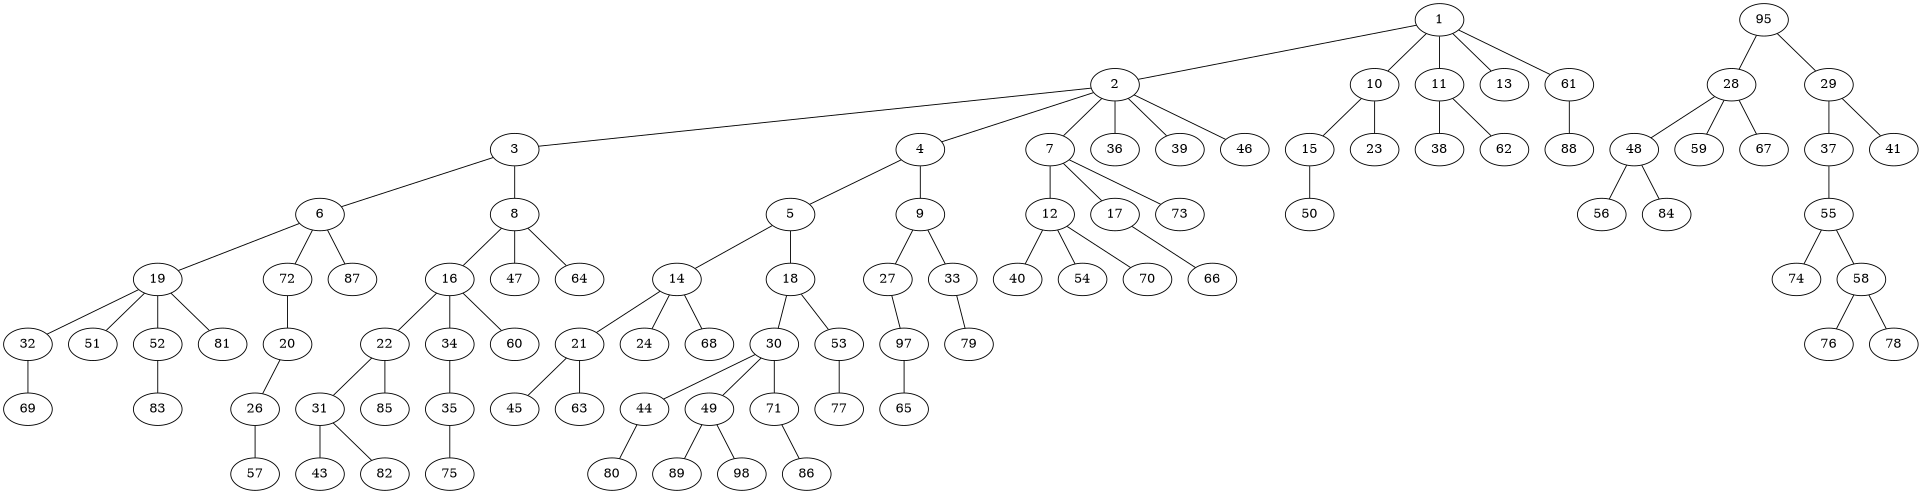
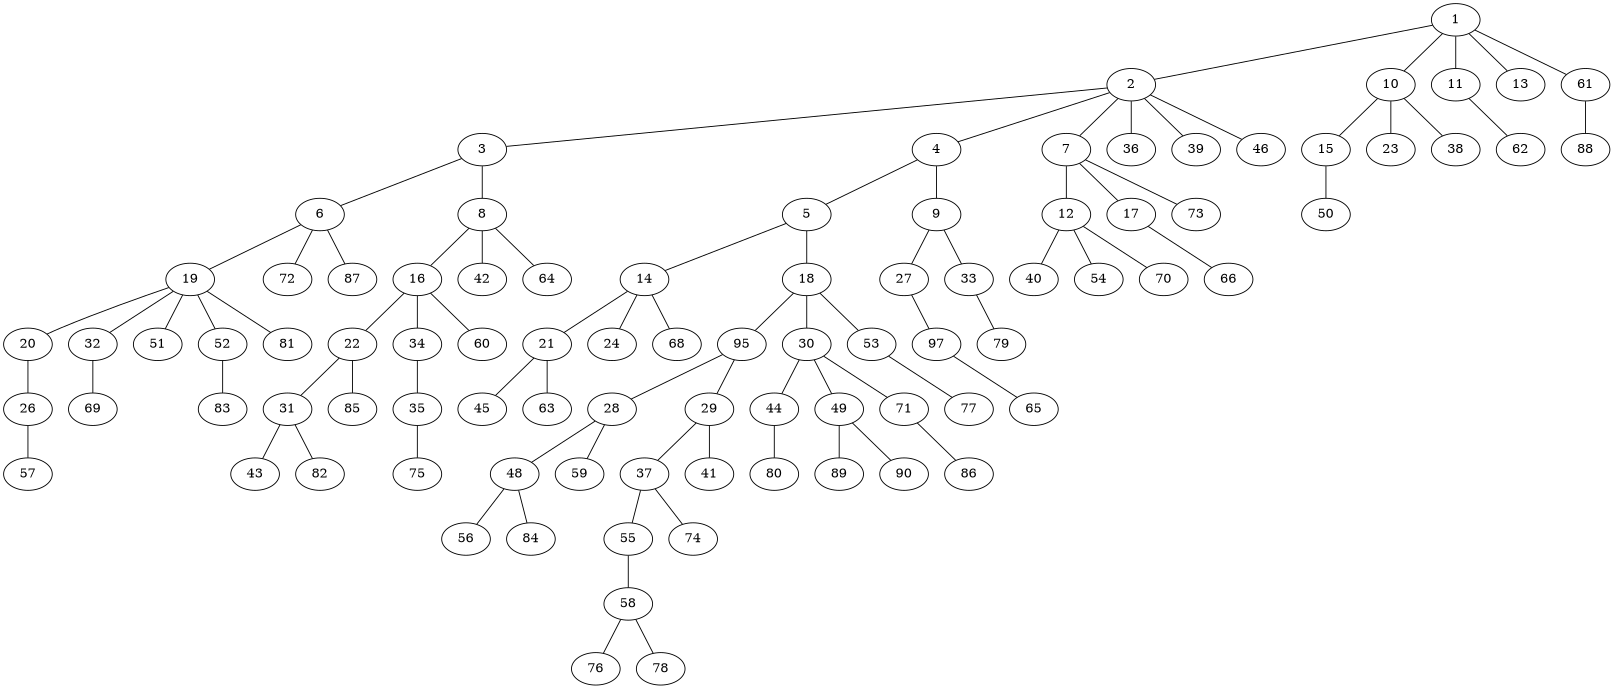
(1440, 117) -> (1423, 117)
(1764, 150) -> none
(1813, 247) -> (669, 507)
(515, 279) -> (482, 279)
(288, 312) -> (107, 310)
none -> (774, 312)
(742, 474) -> (904, 474)
